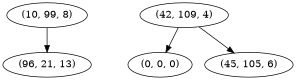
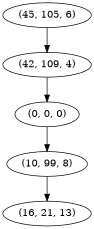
(214, 38) -> (47, 37)
(47, 65) -> (47, 214)
none -> (47, 136)
